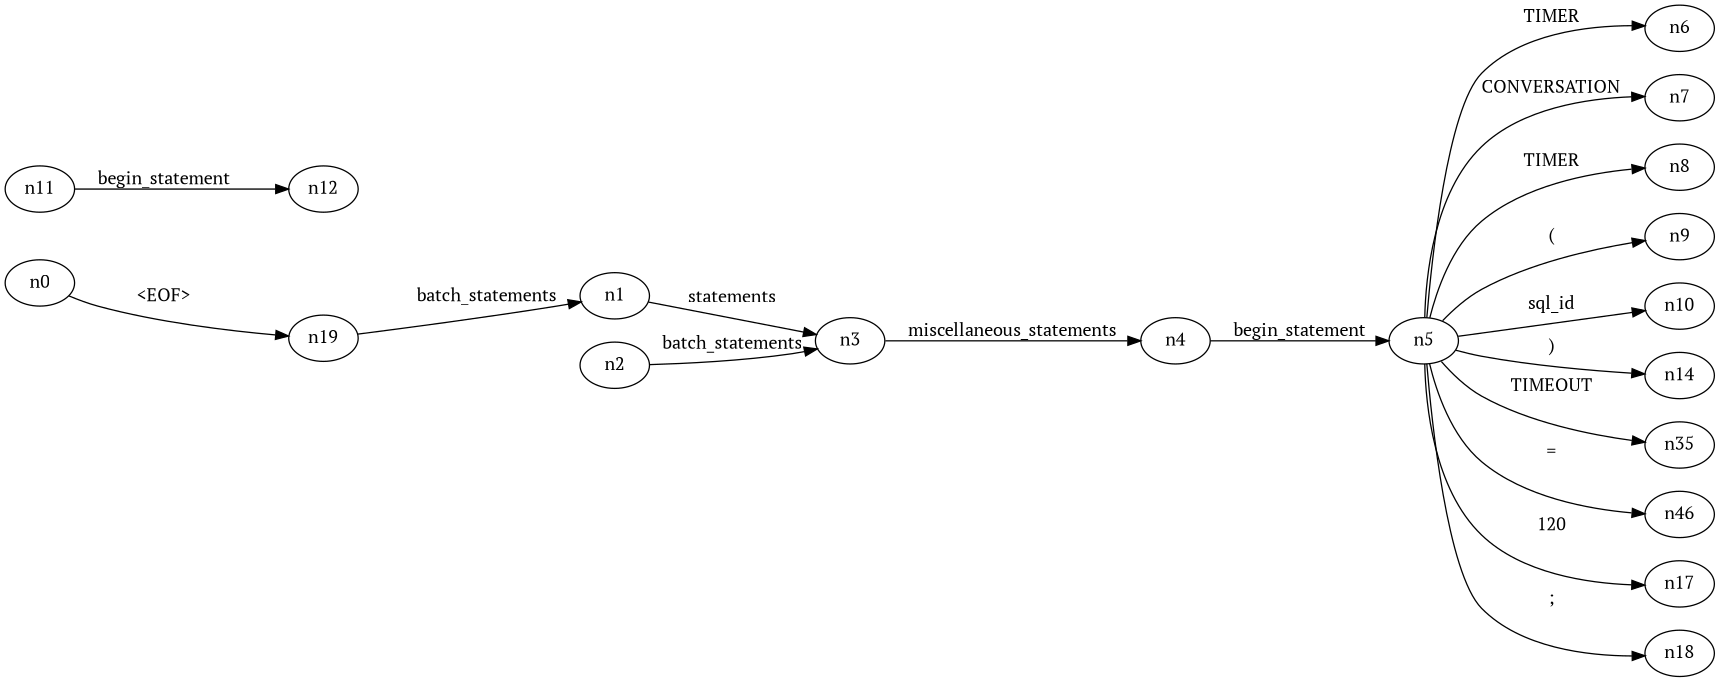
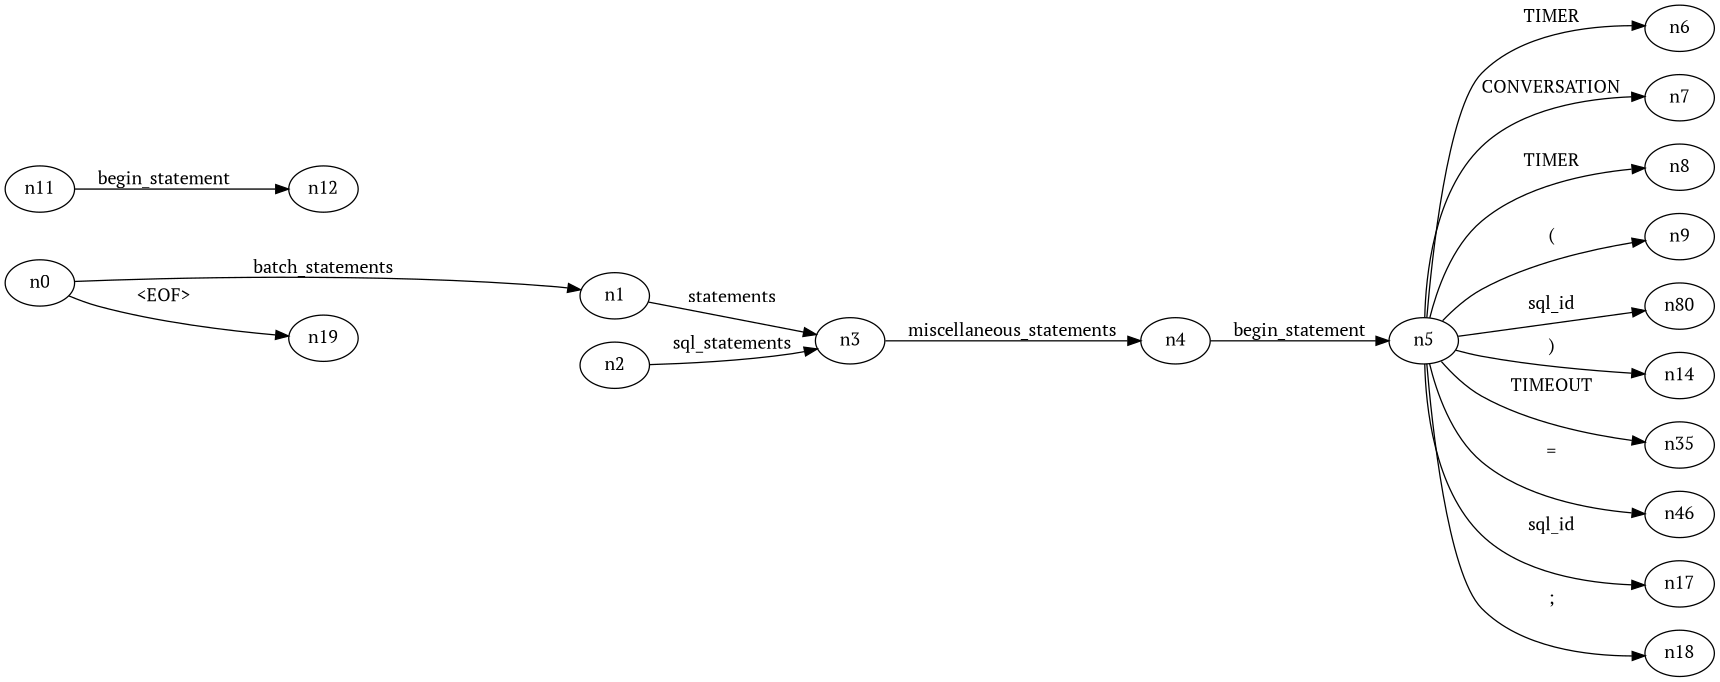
(1680, 306) -> (1680, 306)
(463, 320) -> (321, 278)
(732, 344) -> (732, 344)
(1552, 525) -> (1552, 525)
